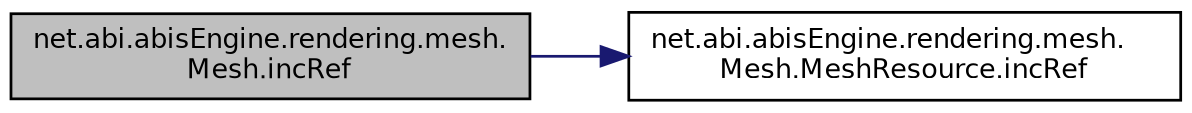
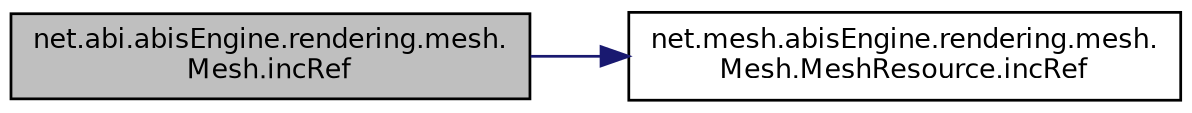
(905, 56) -> (905, 56)
